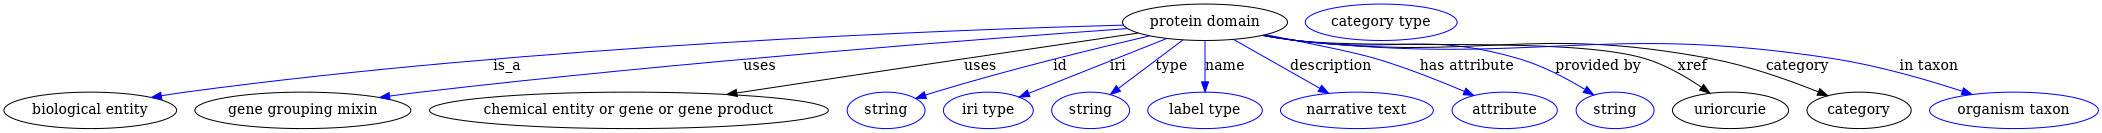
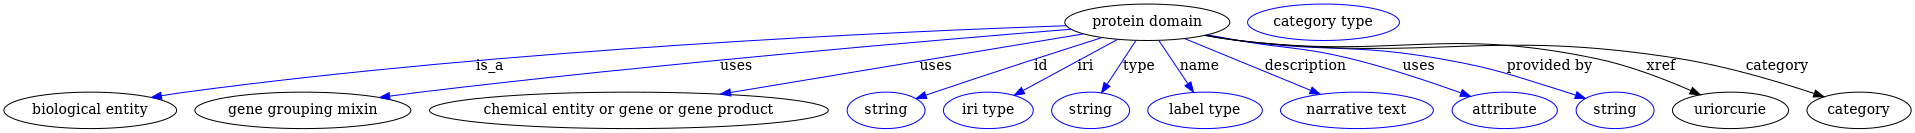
(938, 63) -> (907, 63)
(1467, 66) -> (1419, 66)
(2014, 110) -> none
